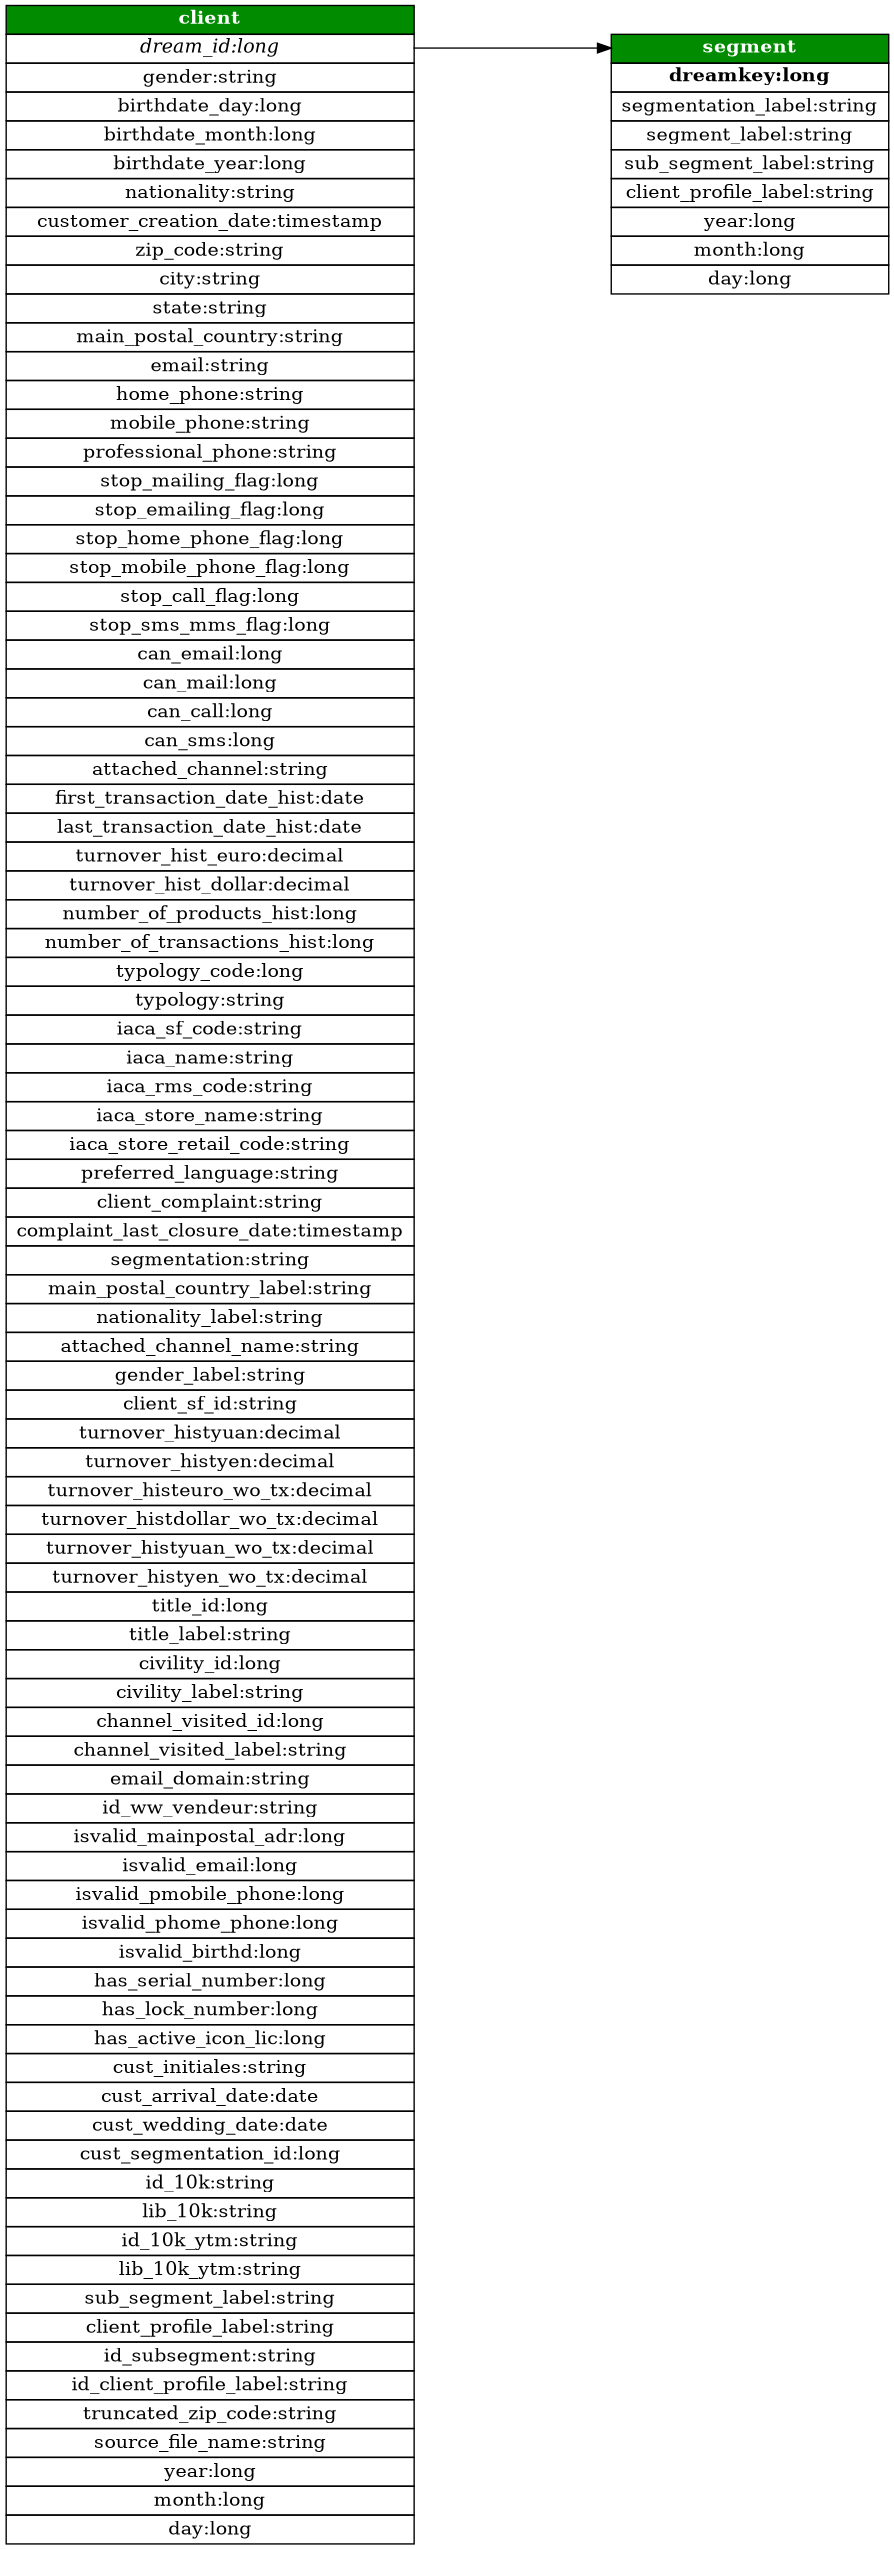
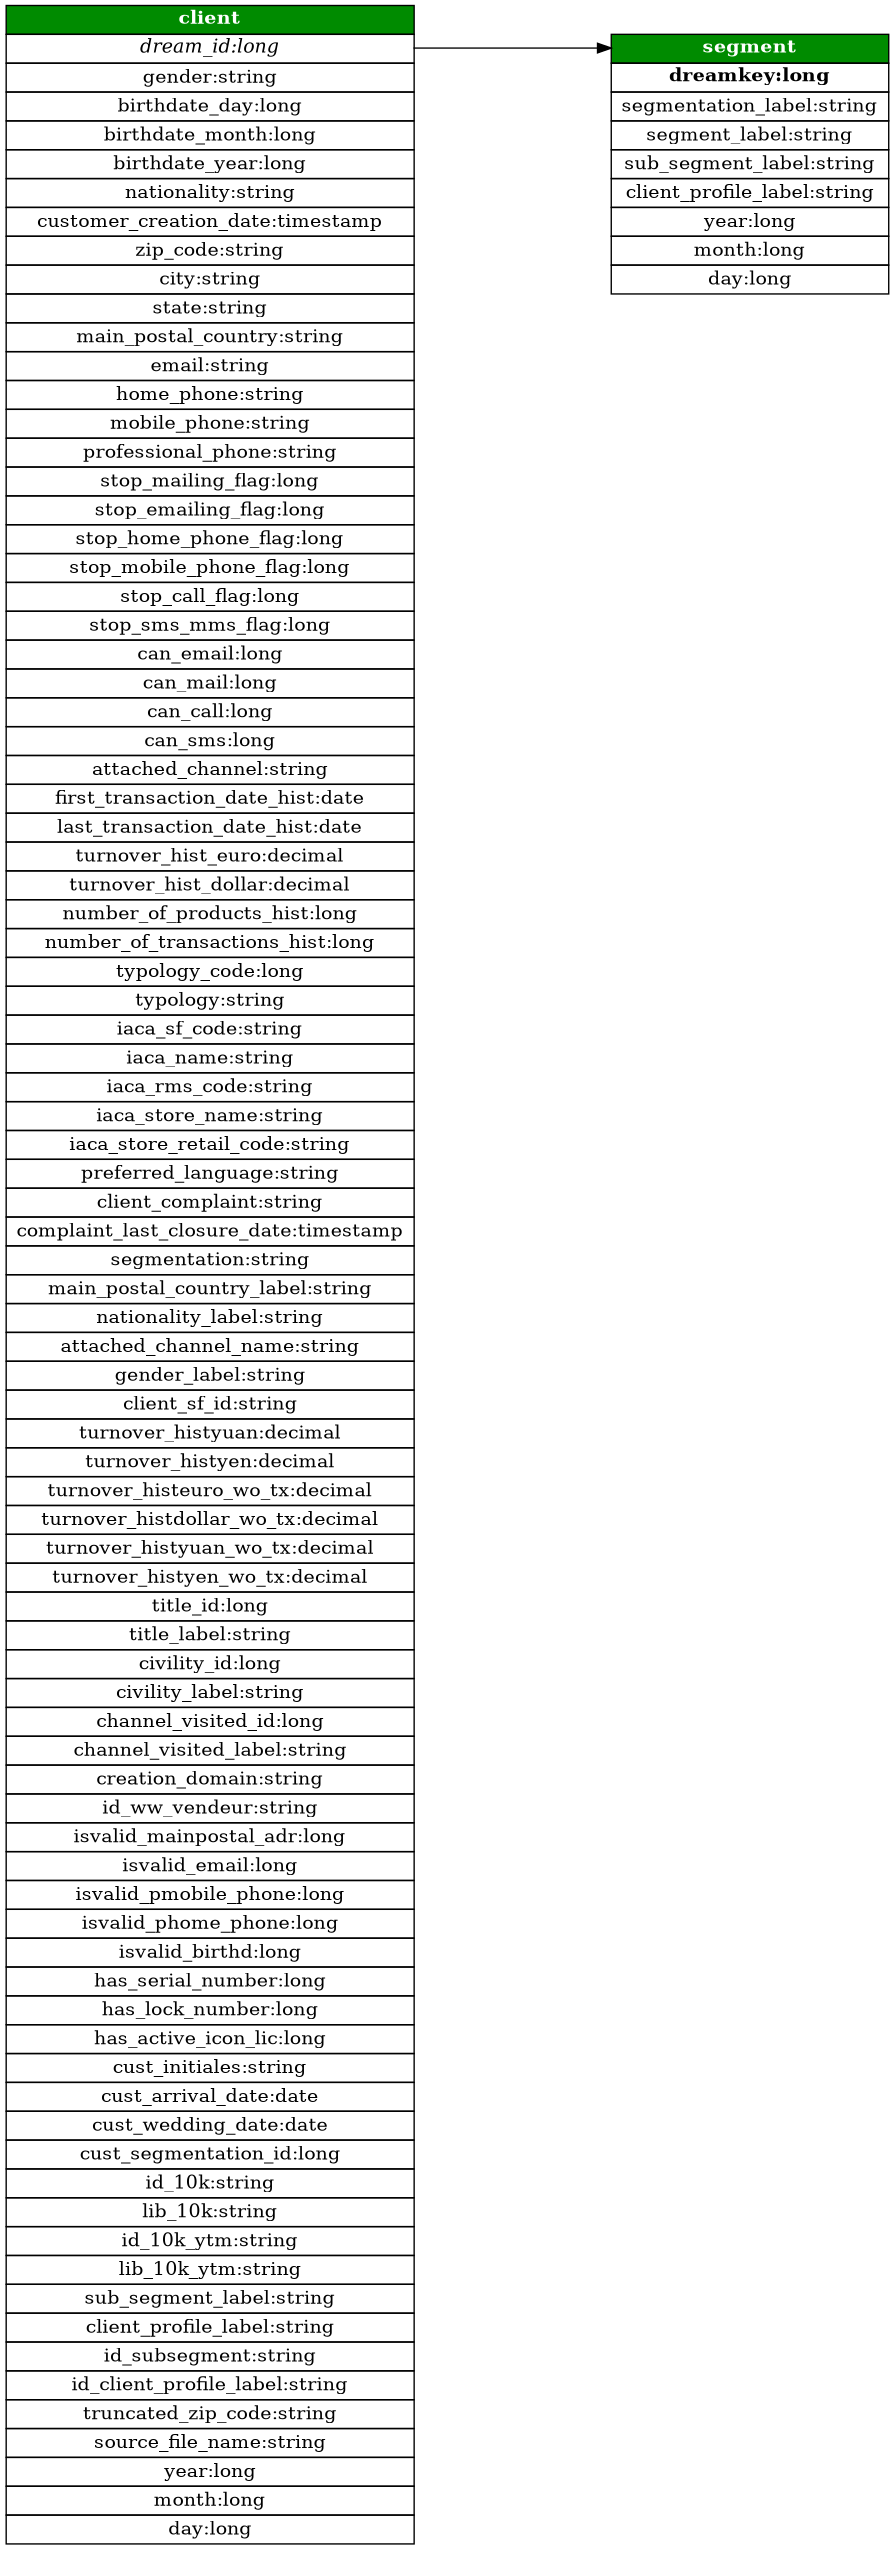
(210, 1779) -> (210, 1779)
